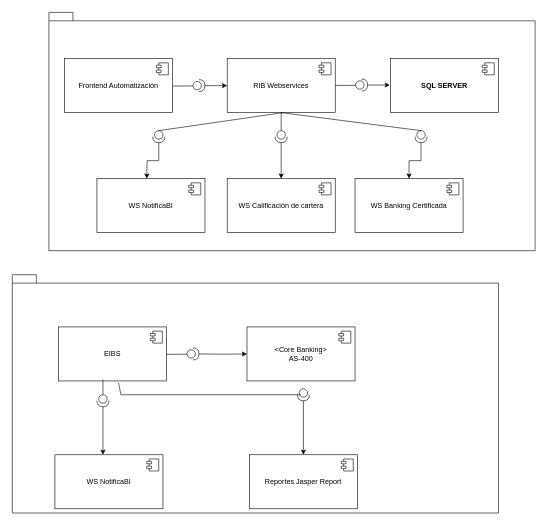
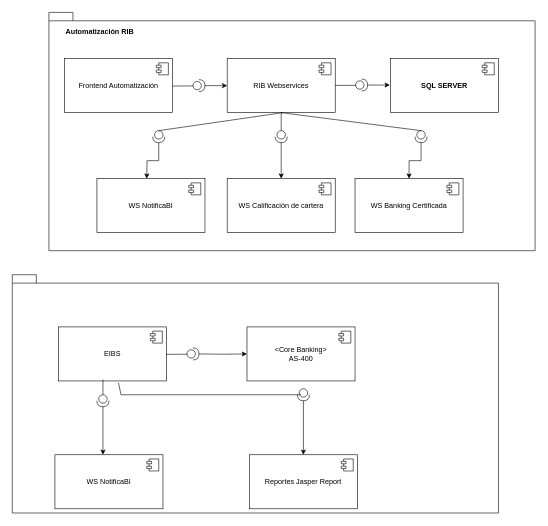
none -> (100, 32)
